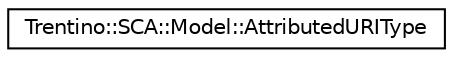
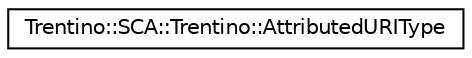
(227, 29) -> (236, 29)
